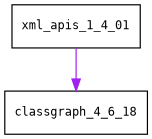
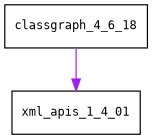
(76, 64) -> (76, 64)
